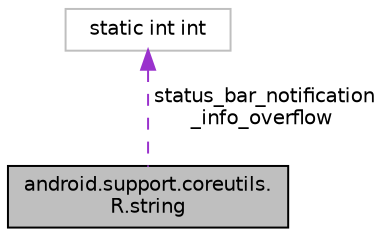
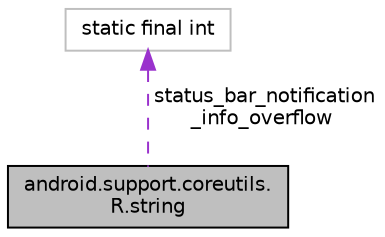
(148, 30) -> (148, 30)
